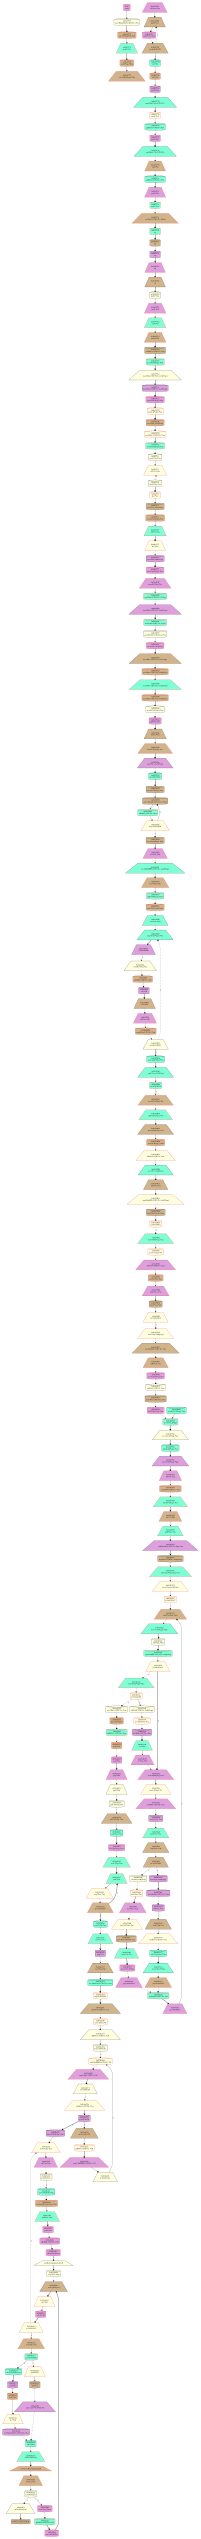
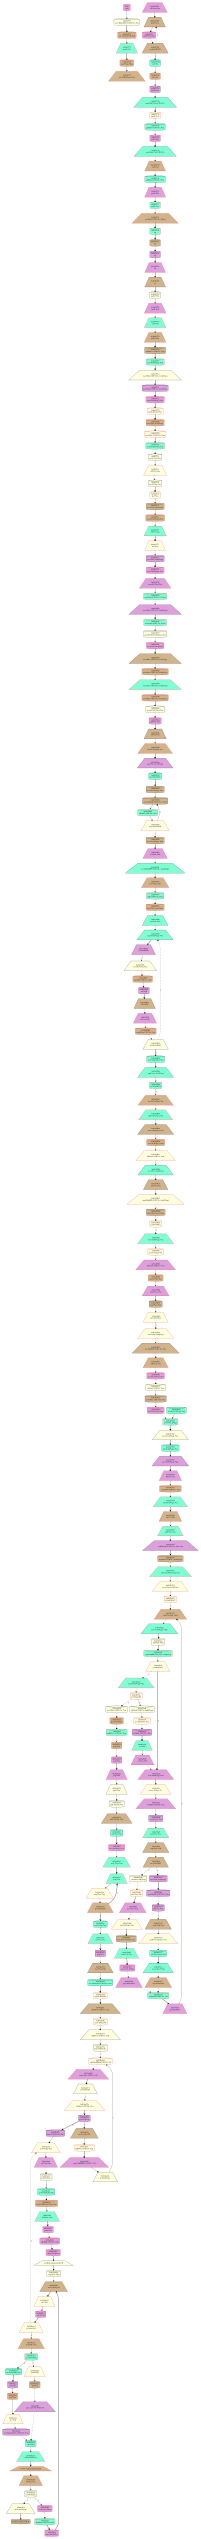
(156, 478) -> (154, 477)
